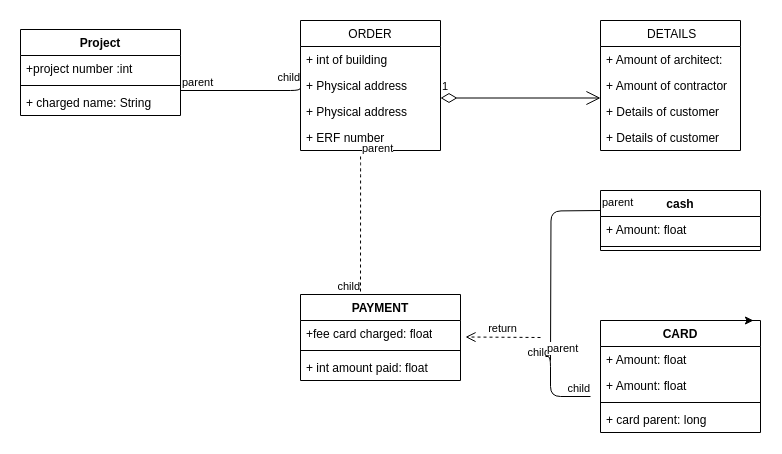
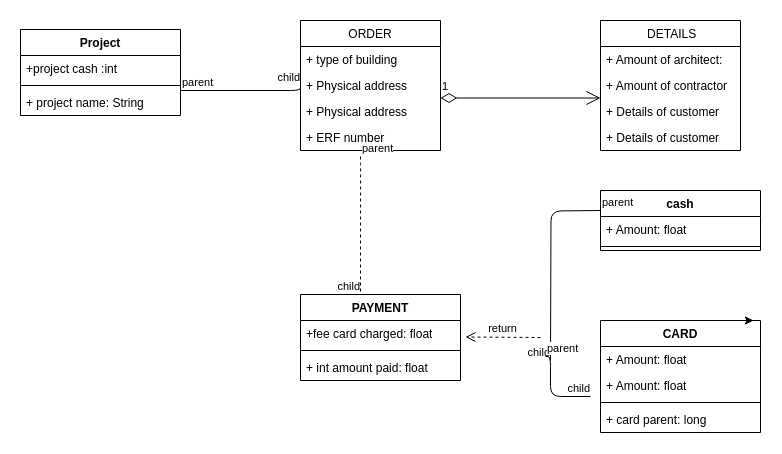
(352, 60) -> (357, 60)
(87, 69) -> (80, 69)
(92, 103) -> (92, 103)
